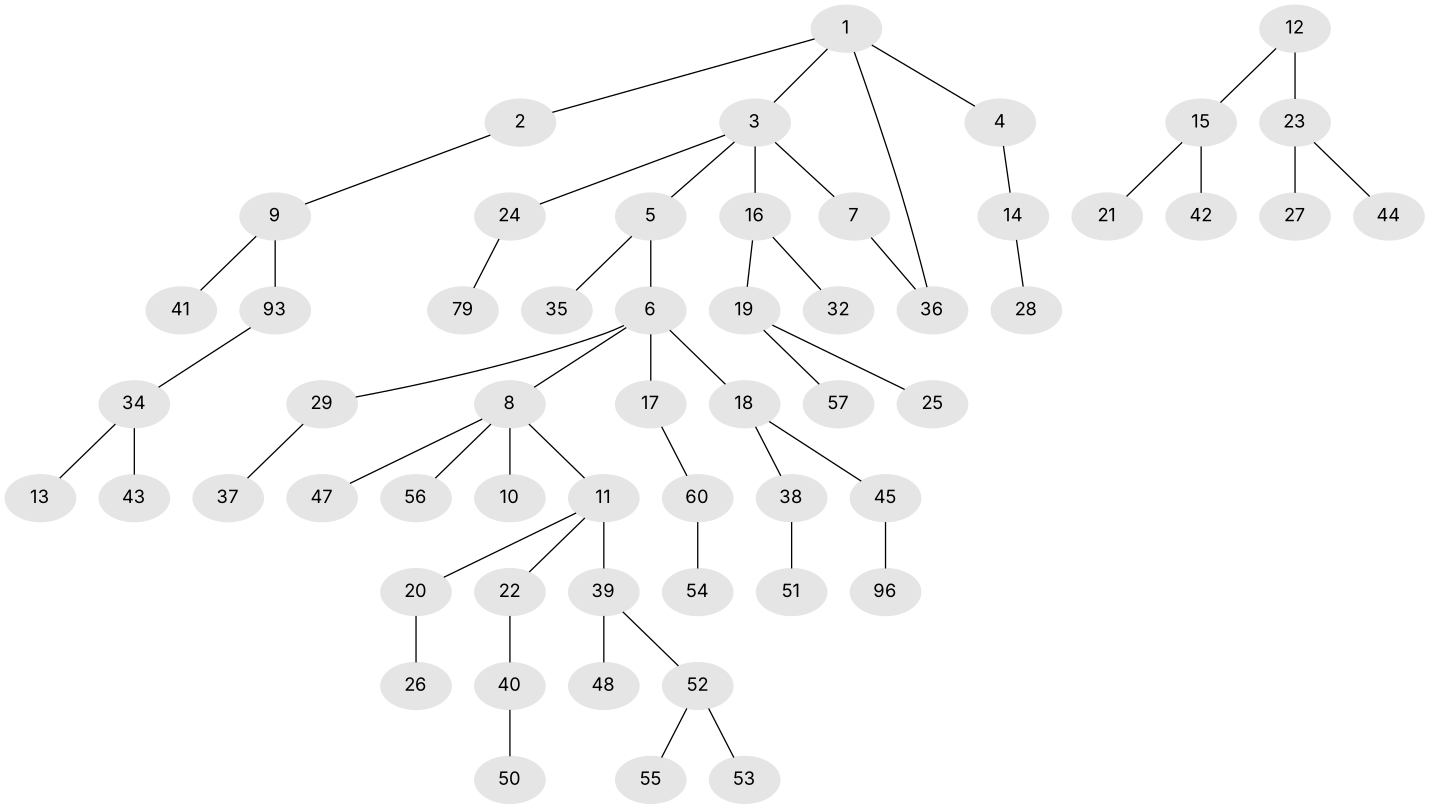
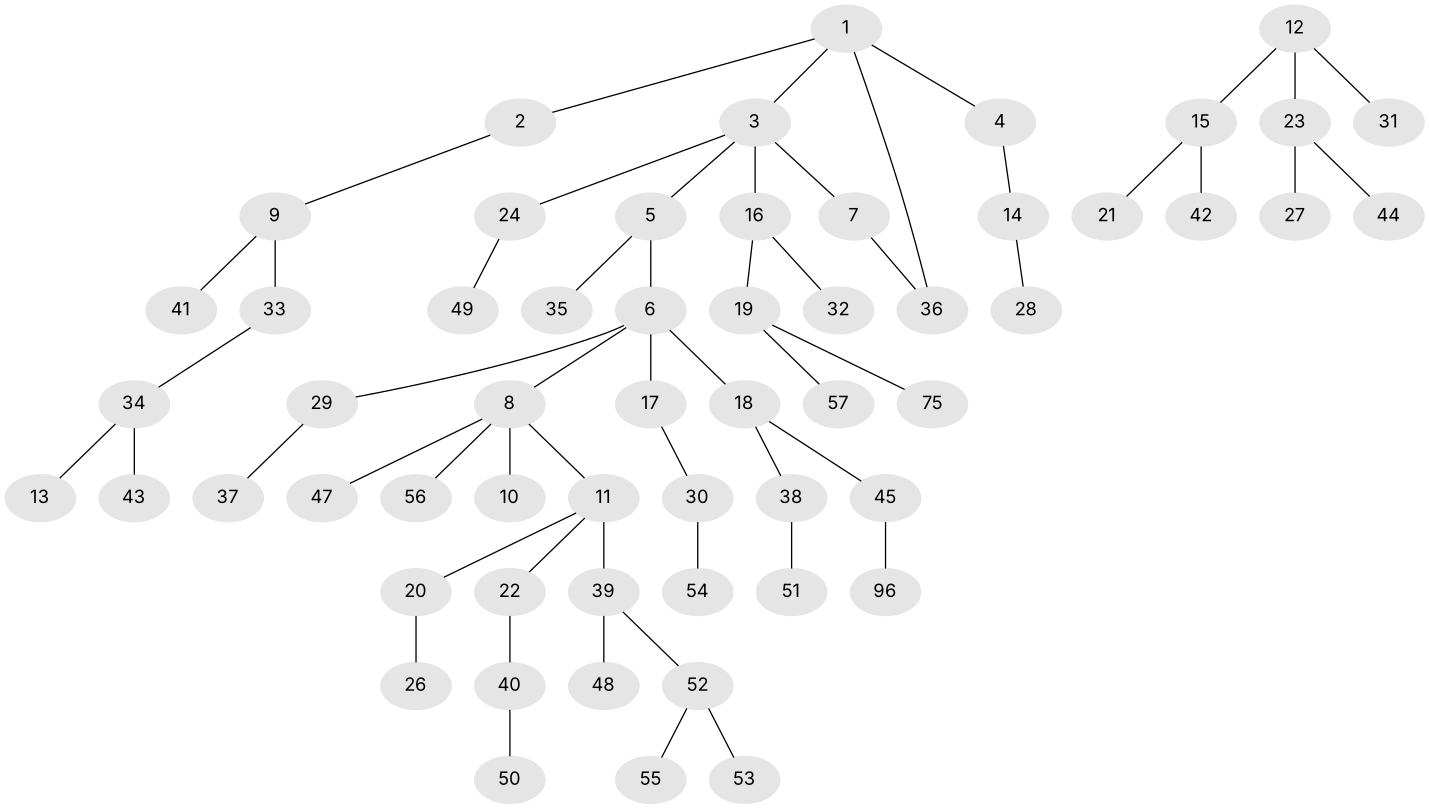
none -> (1389, 123)
(275, 310) -> (275, 310)
(463, 310) -> (463, 310)
(932, 404) -> (932, 404)
(698, 498) -> (698, 498)
